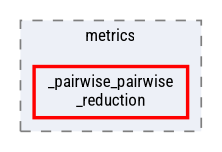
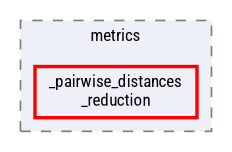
(111, 92) -> (116, 92)
